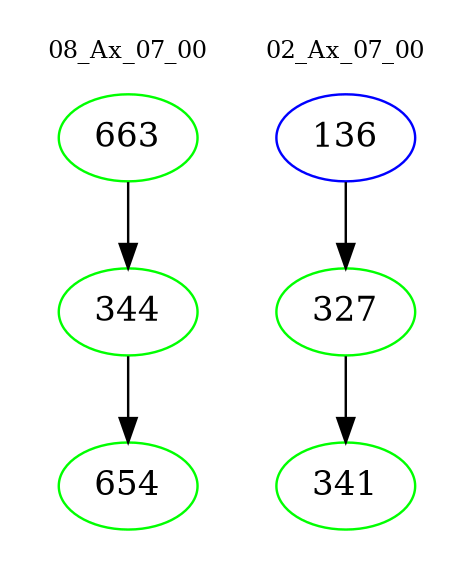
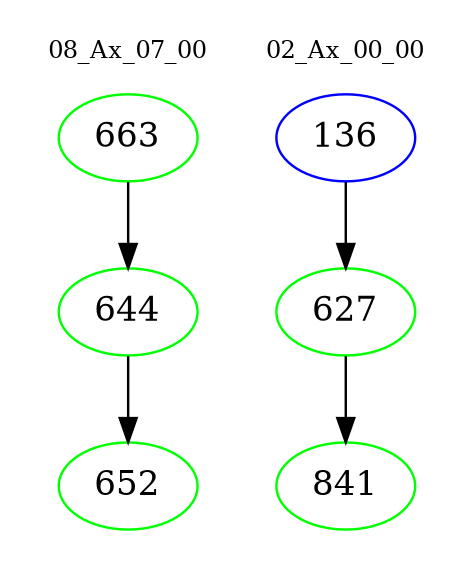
(346, 52) -> (346, 52)
(128, 312) -> (128, 312)
(346, 312) -> (346, 312)
(128, 486) -> (128, 486)
(346, 486) -> (346, 486)
